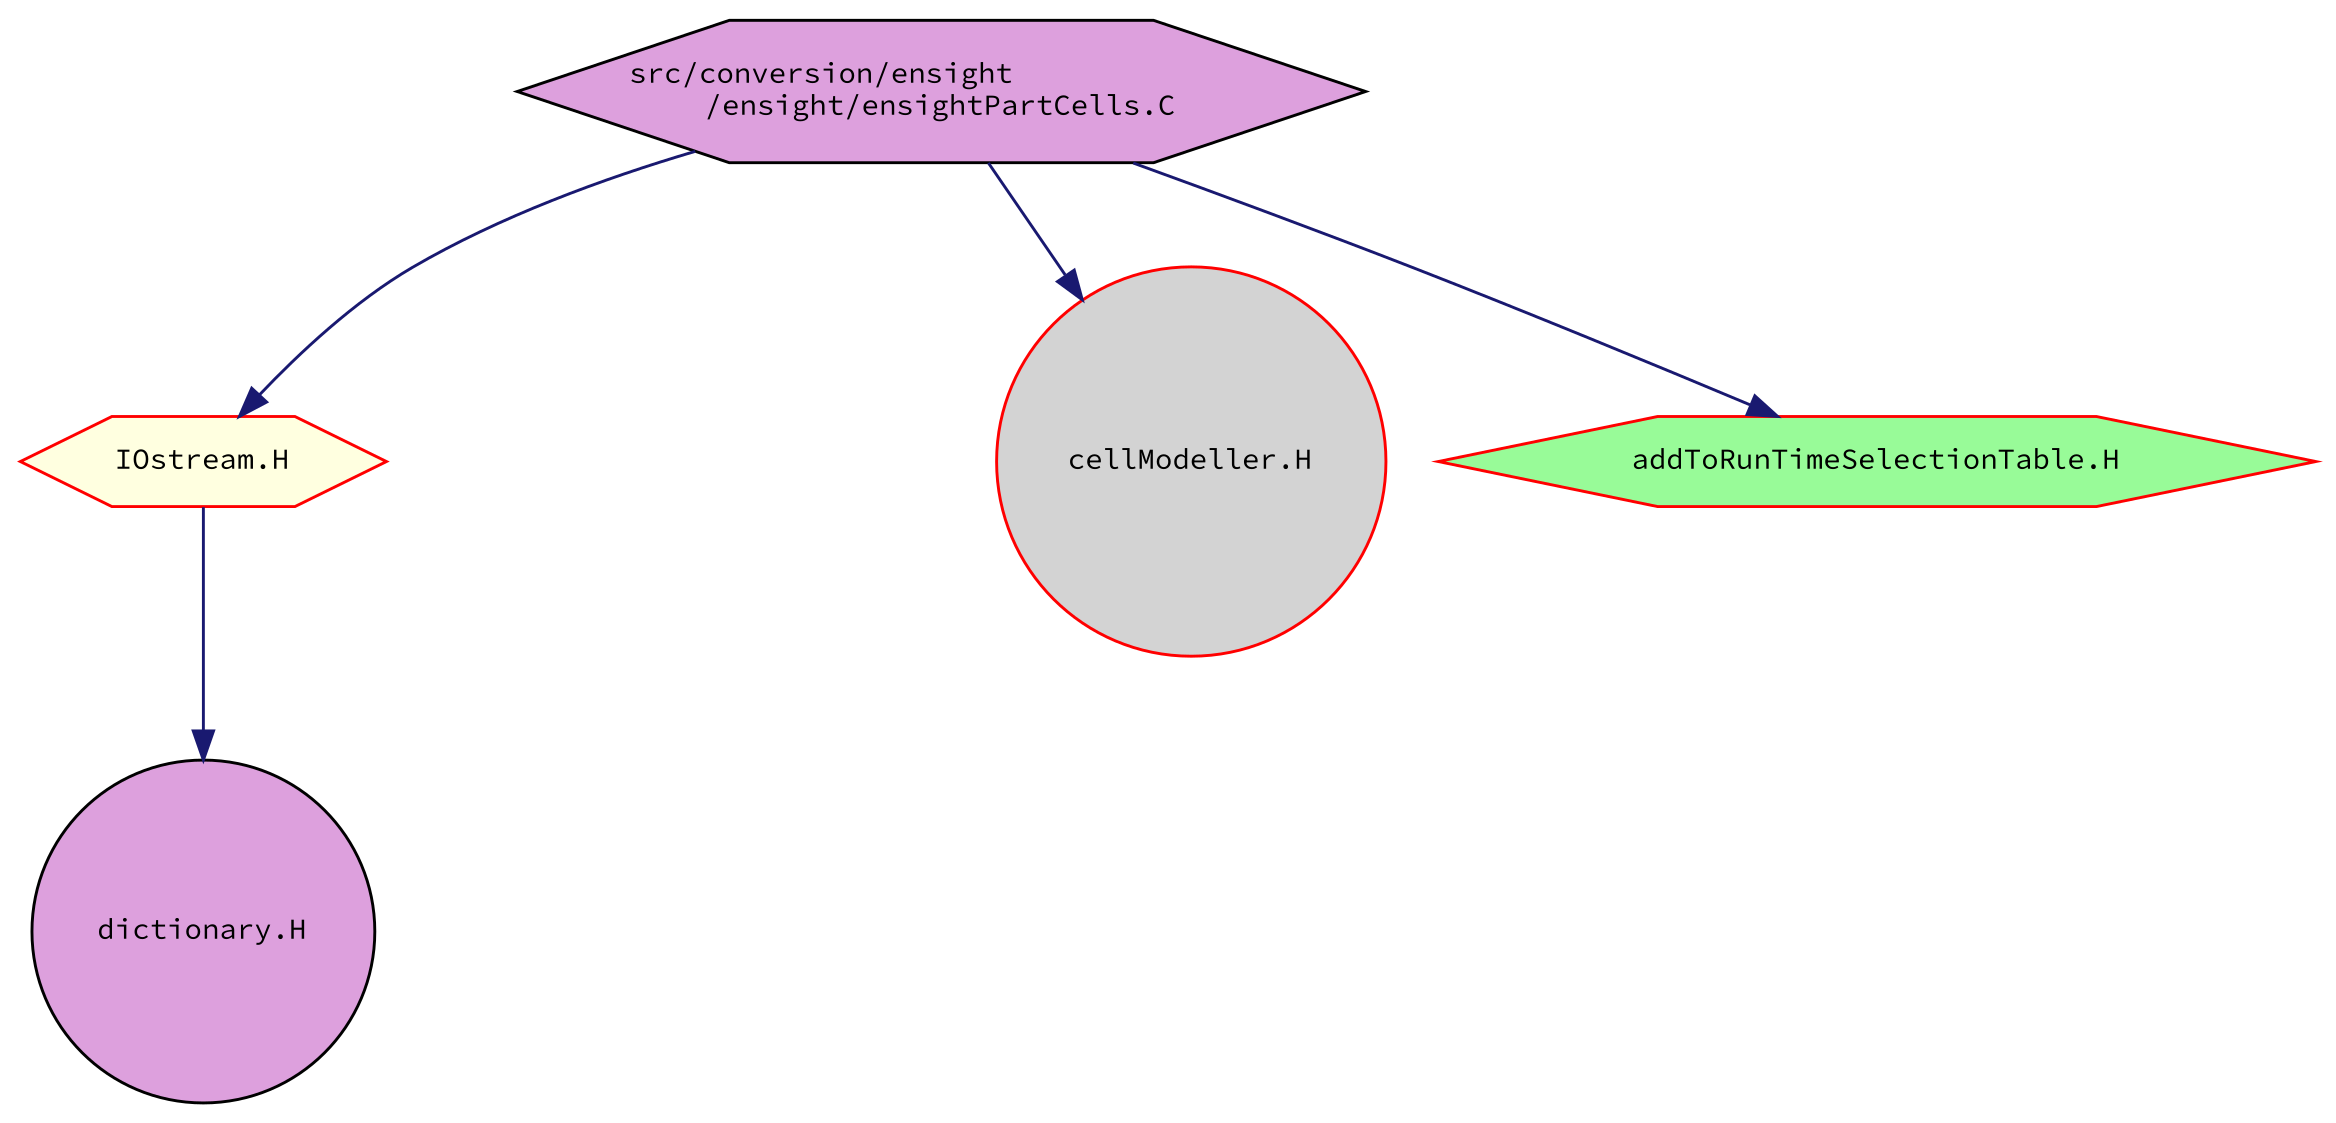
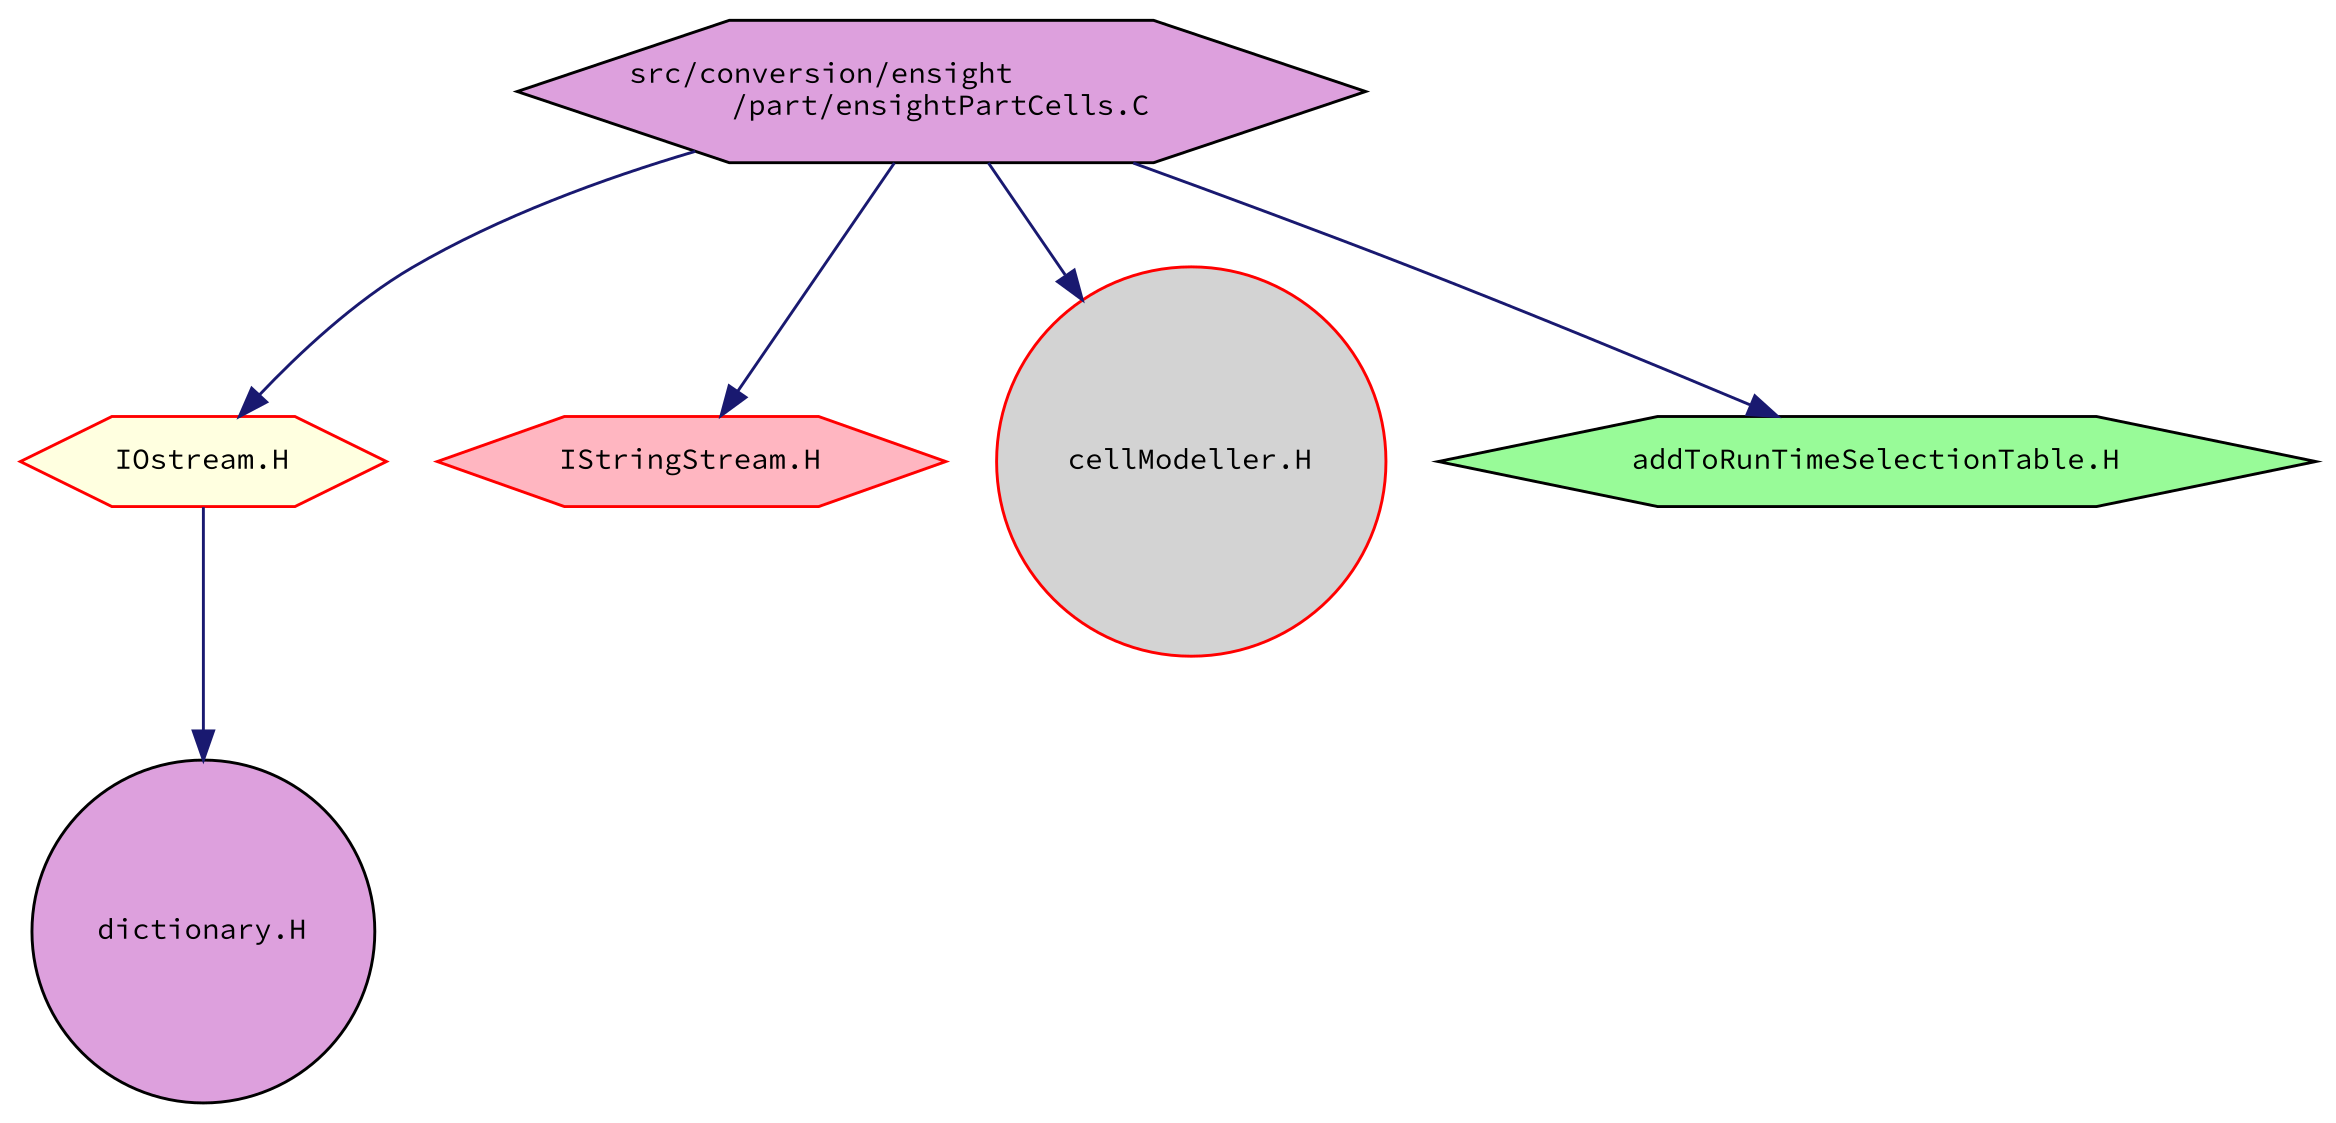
(941, 92) -> (941, 92)
none -> (692, 462)
(1877, 462) -> (1877, 462)
